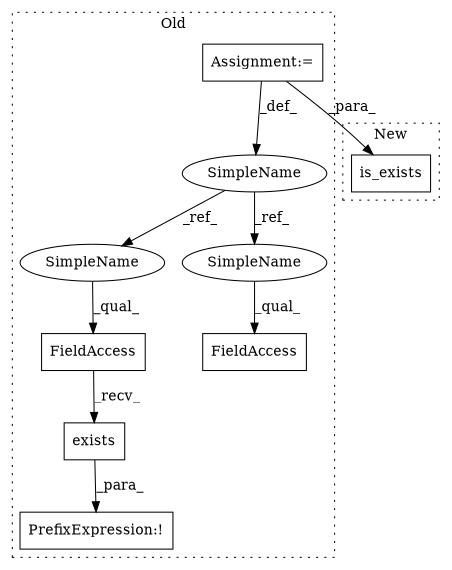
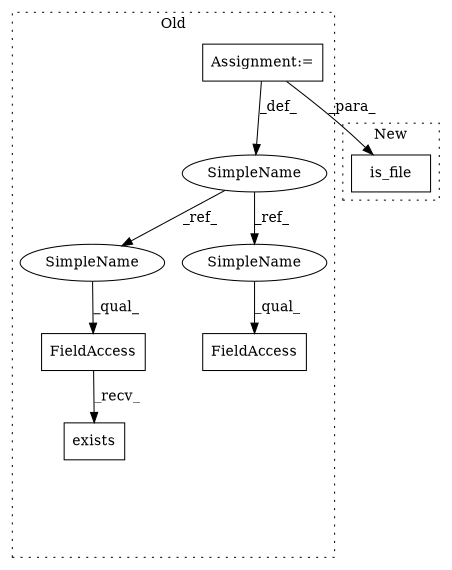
(391, 173) -> (391, 173)
(96, 531) -> none
